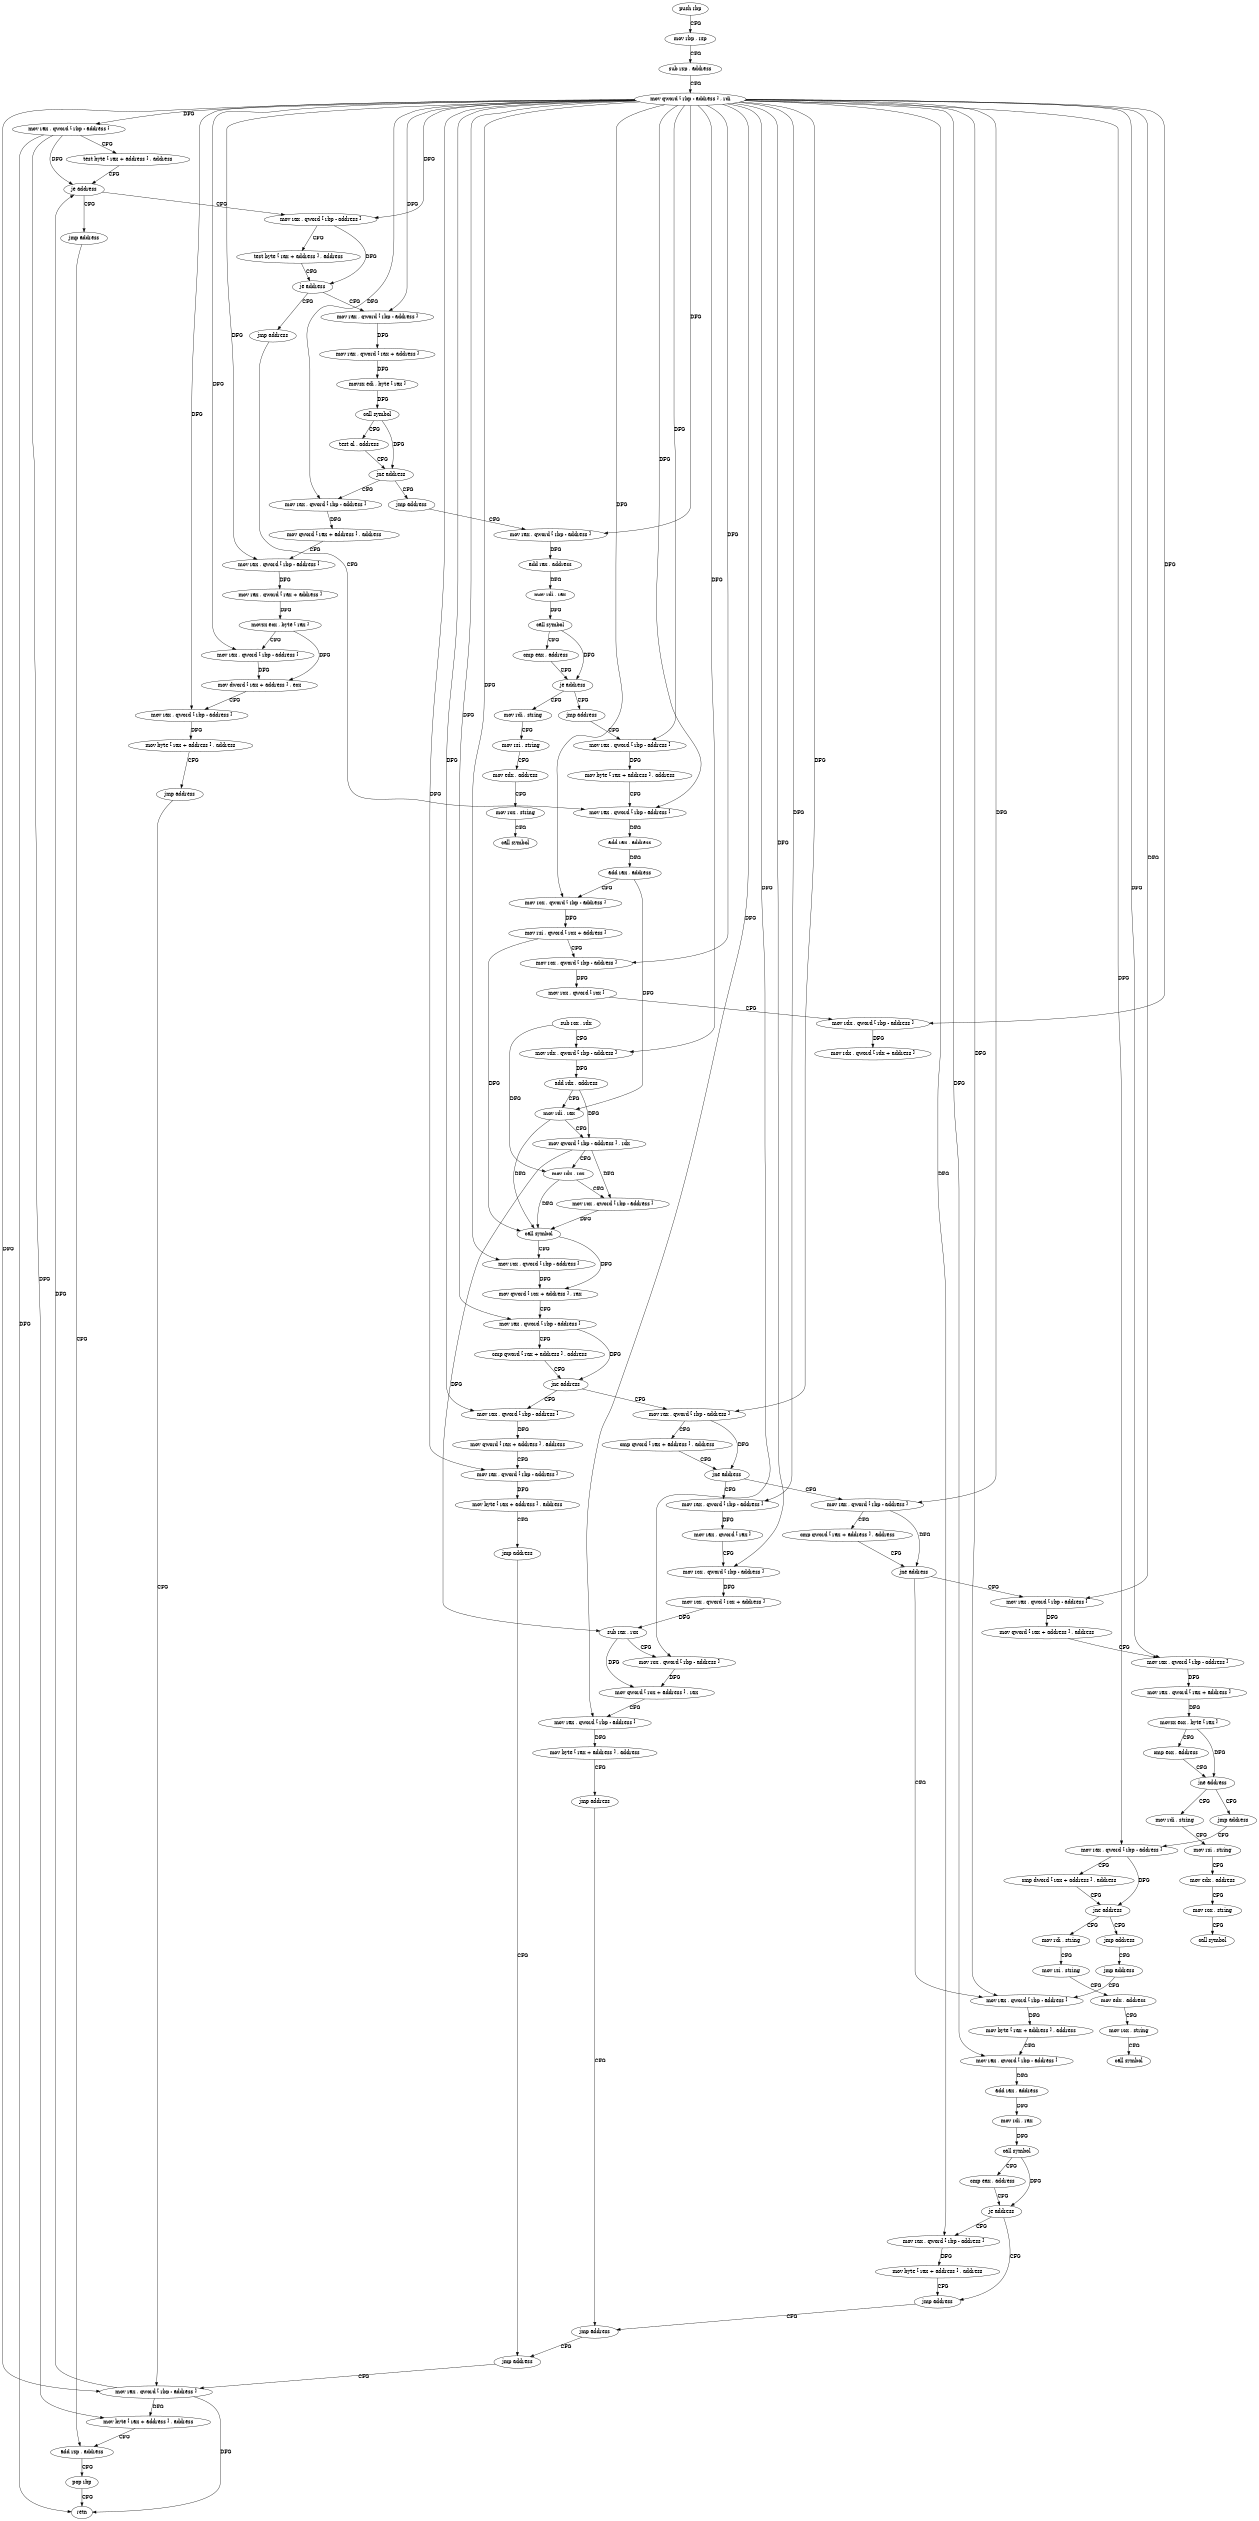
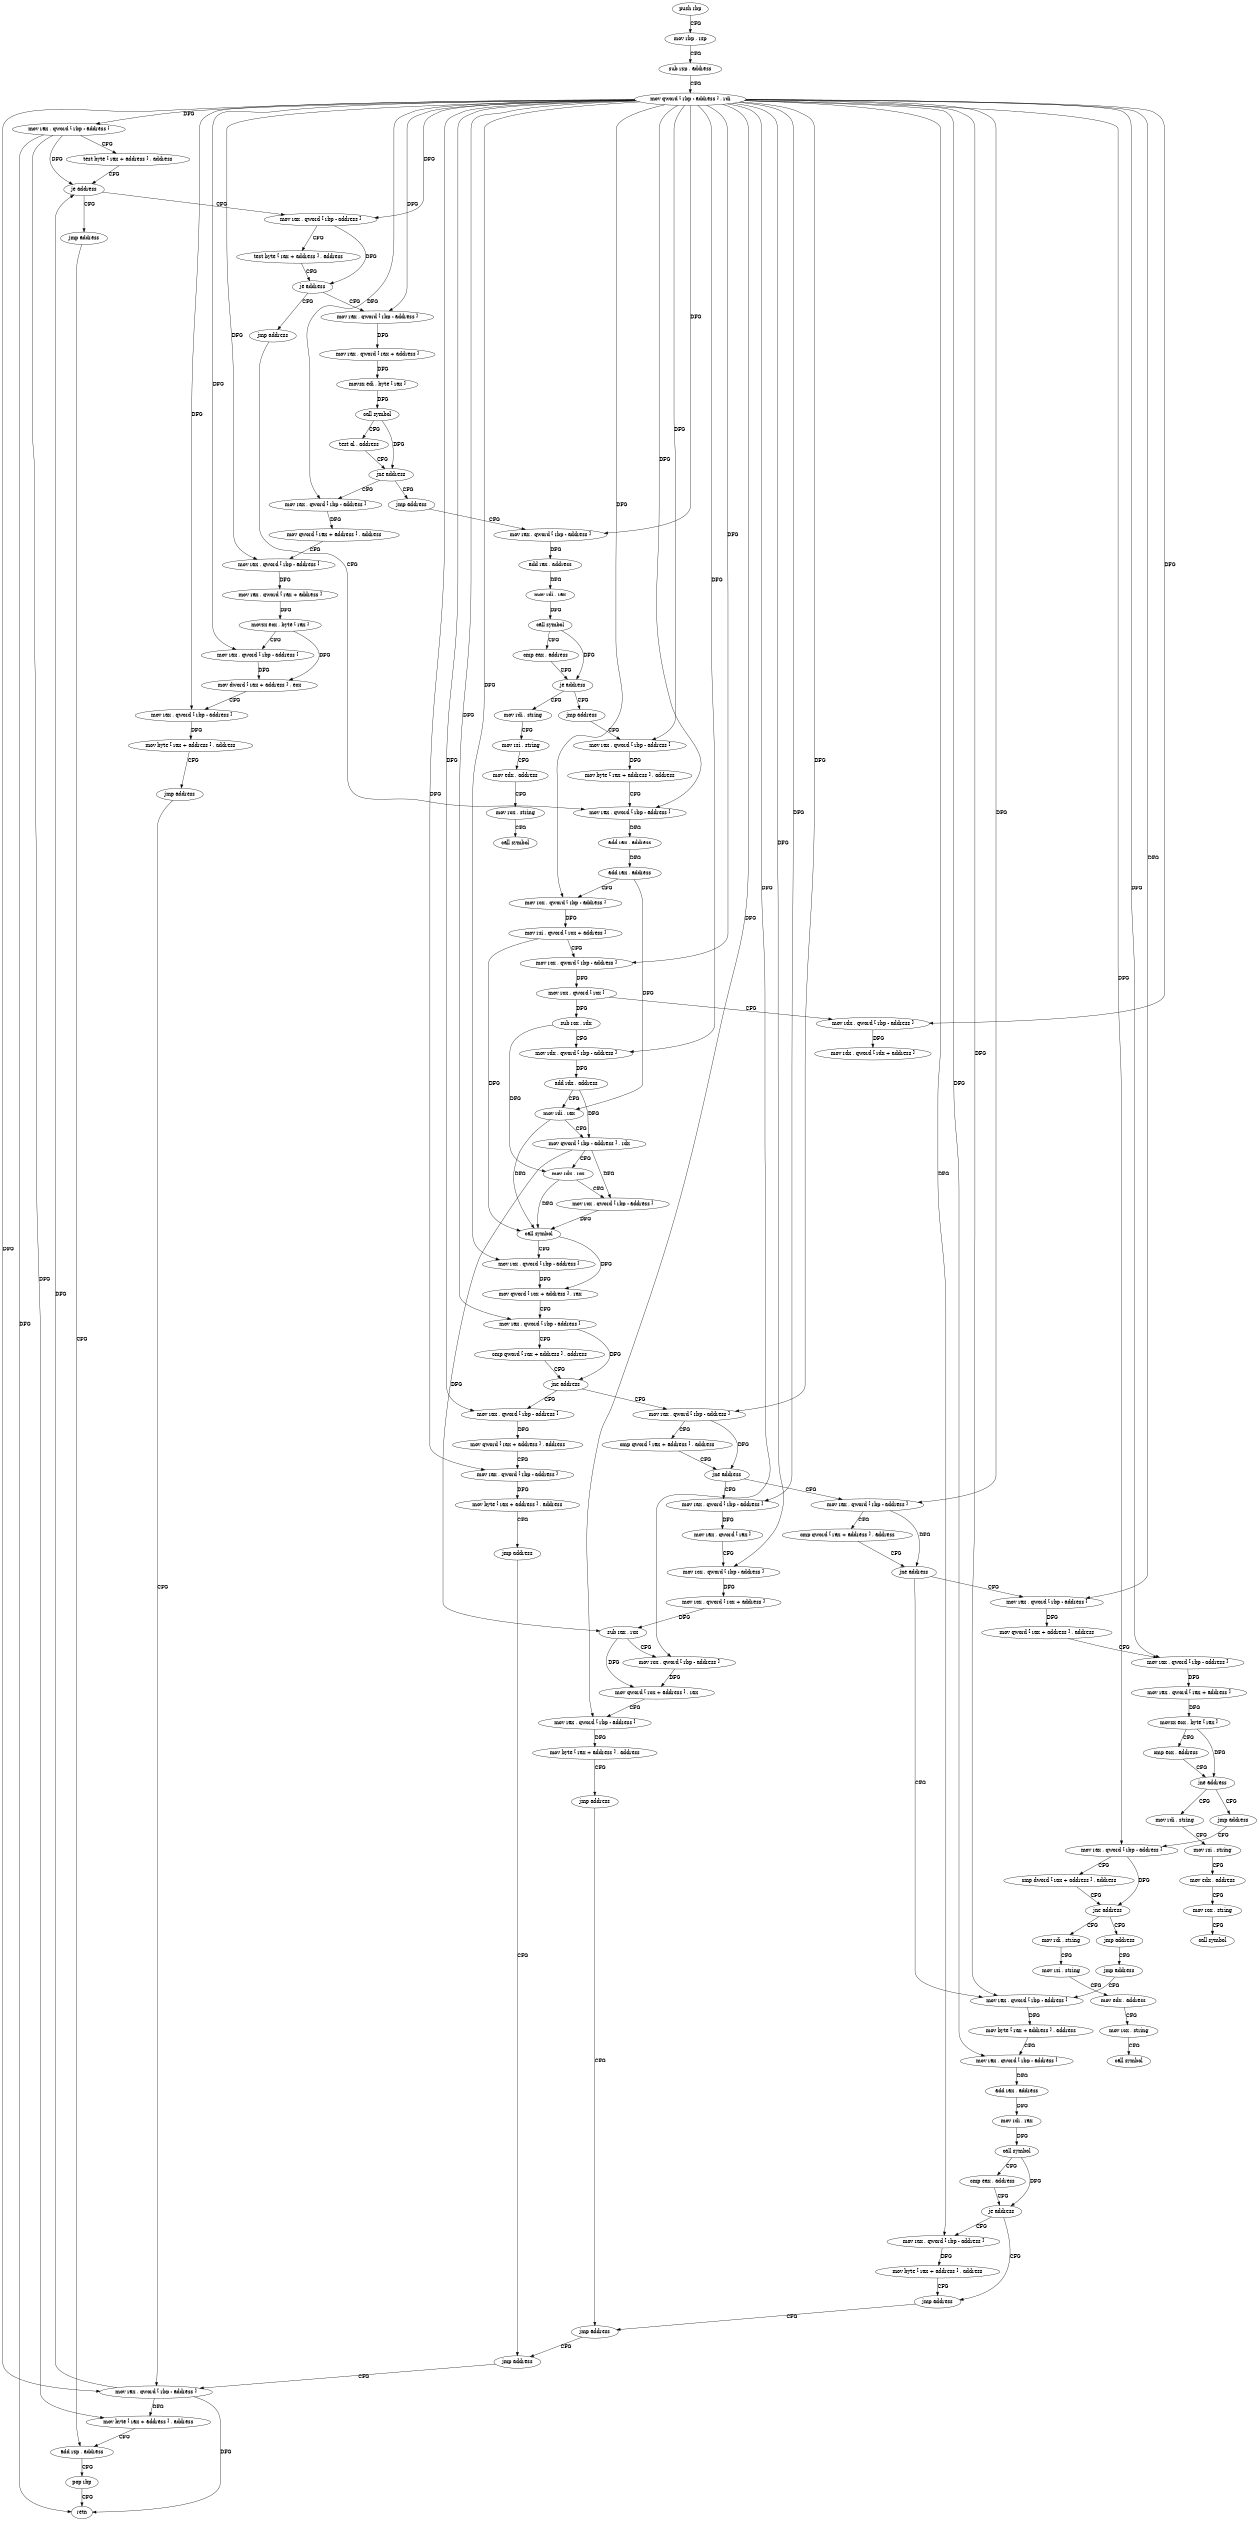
none -> (576, 1007)
